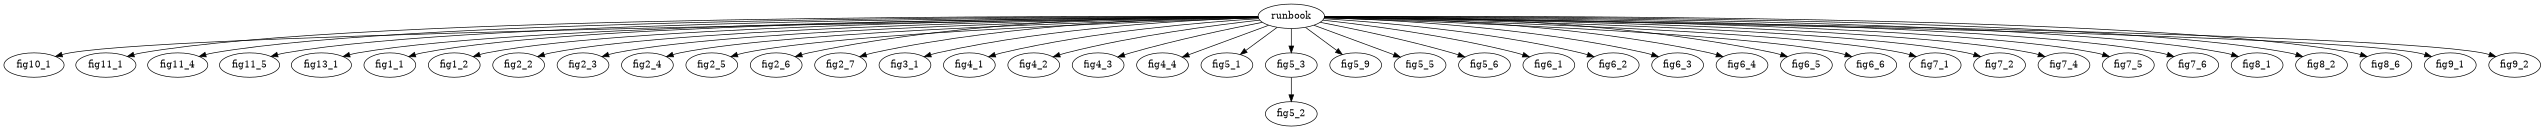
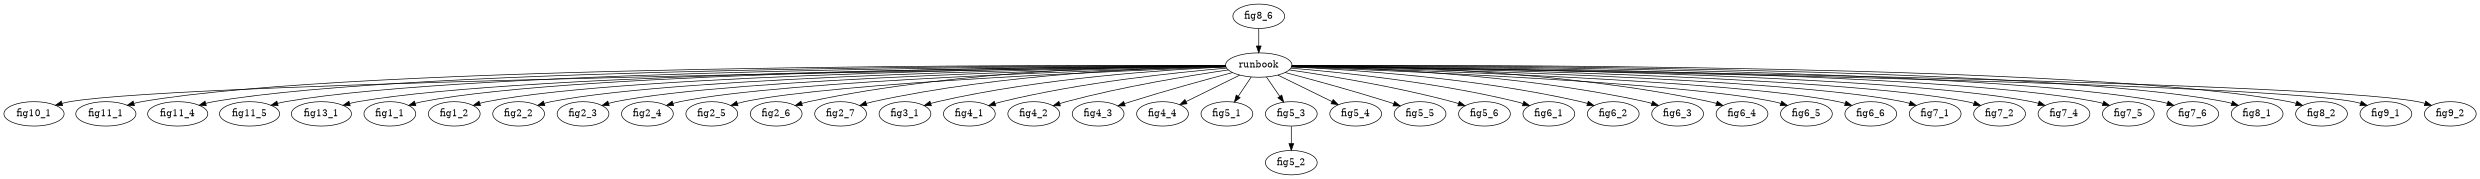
(1843, 21) -> (1259, 37)
(1356, 65) -> (1356, 114)
